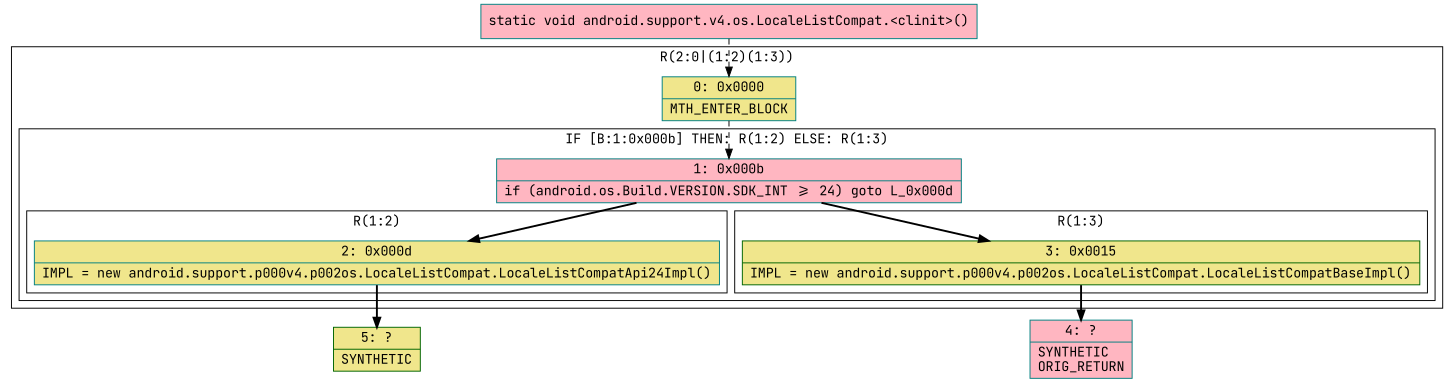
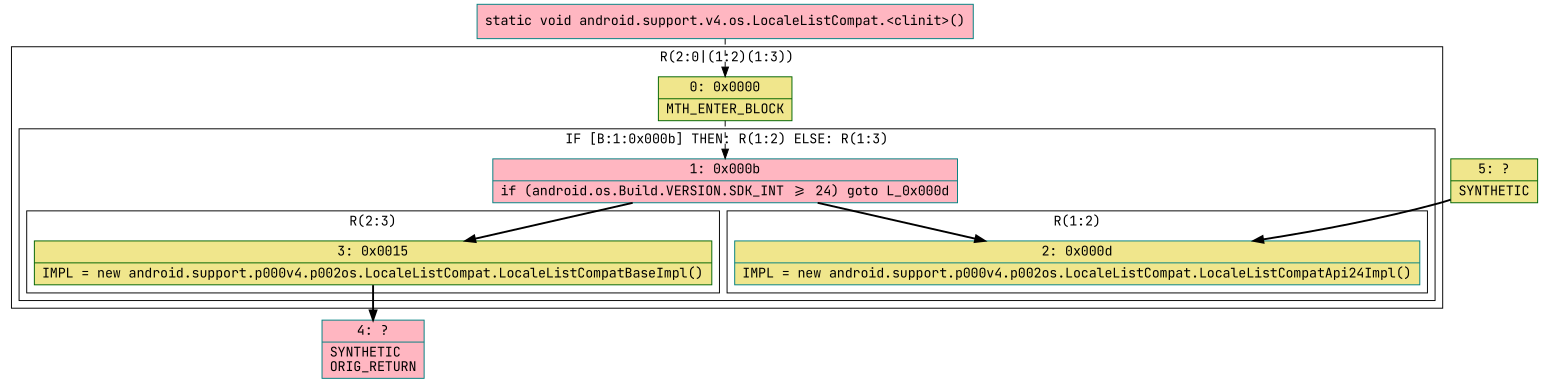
(729, 99) -> (725, 99)
(1081, 222) -> (373, 222)
(377, 301) -> (1357, 222)
